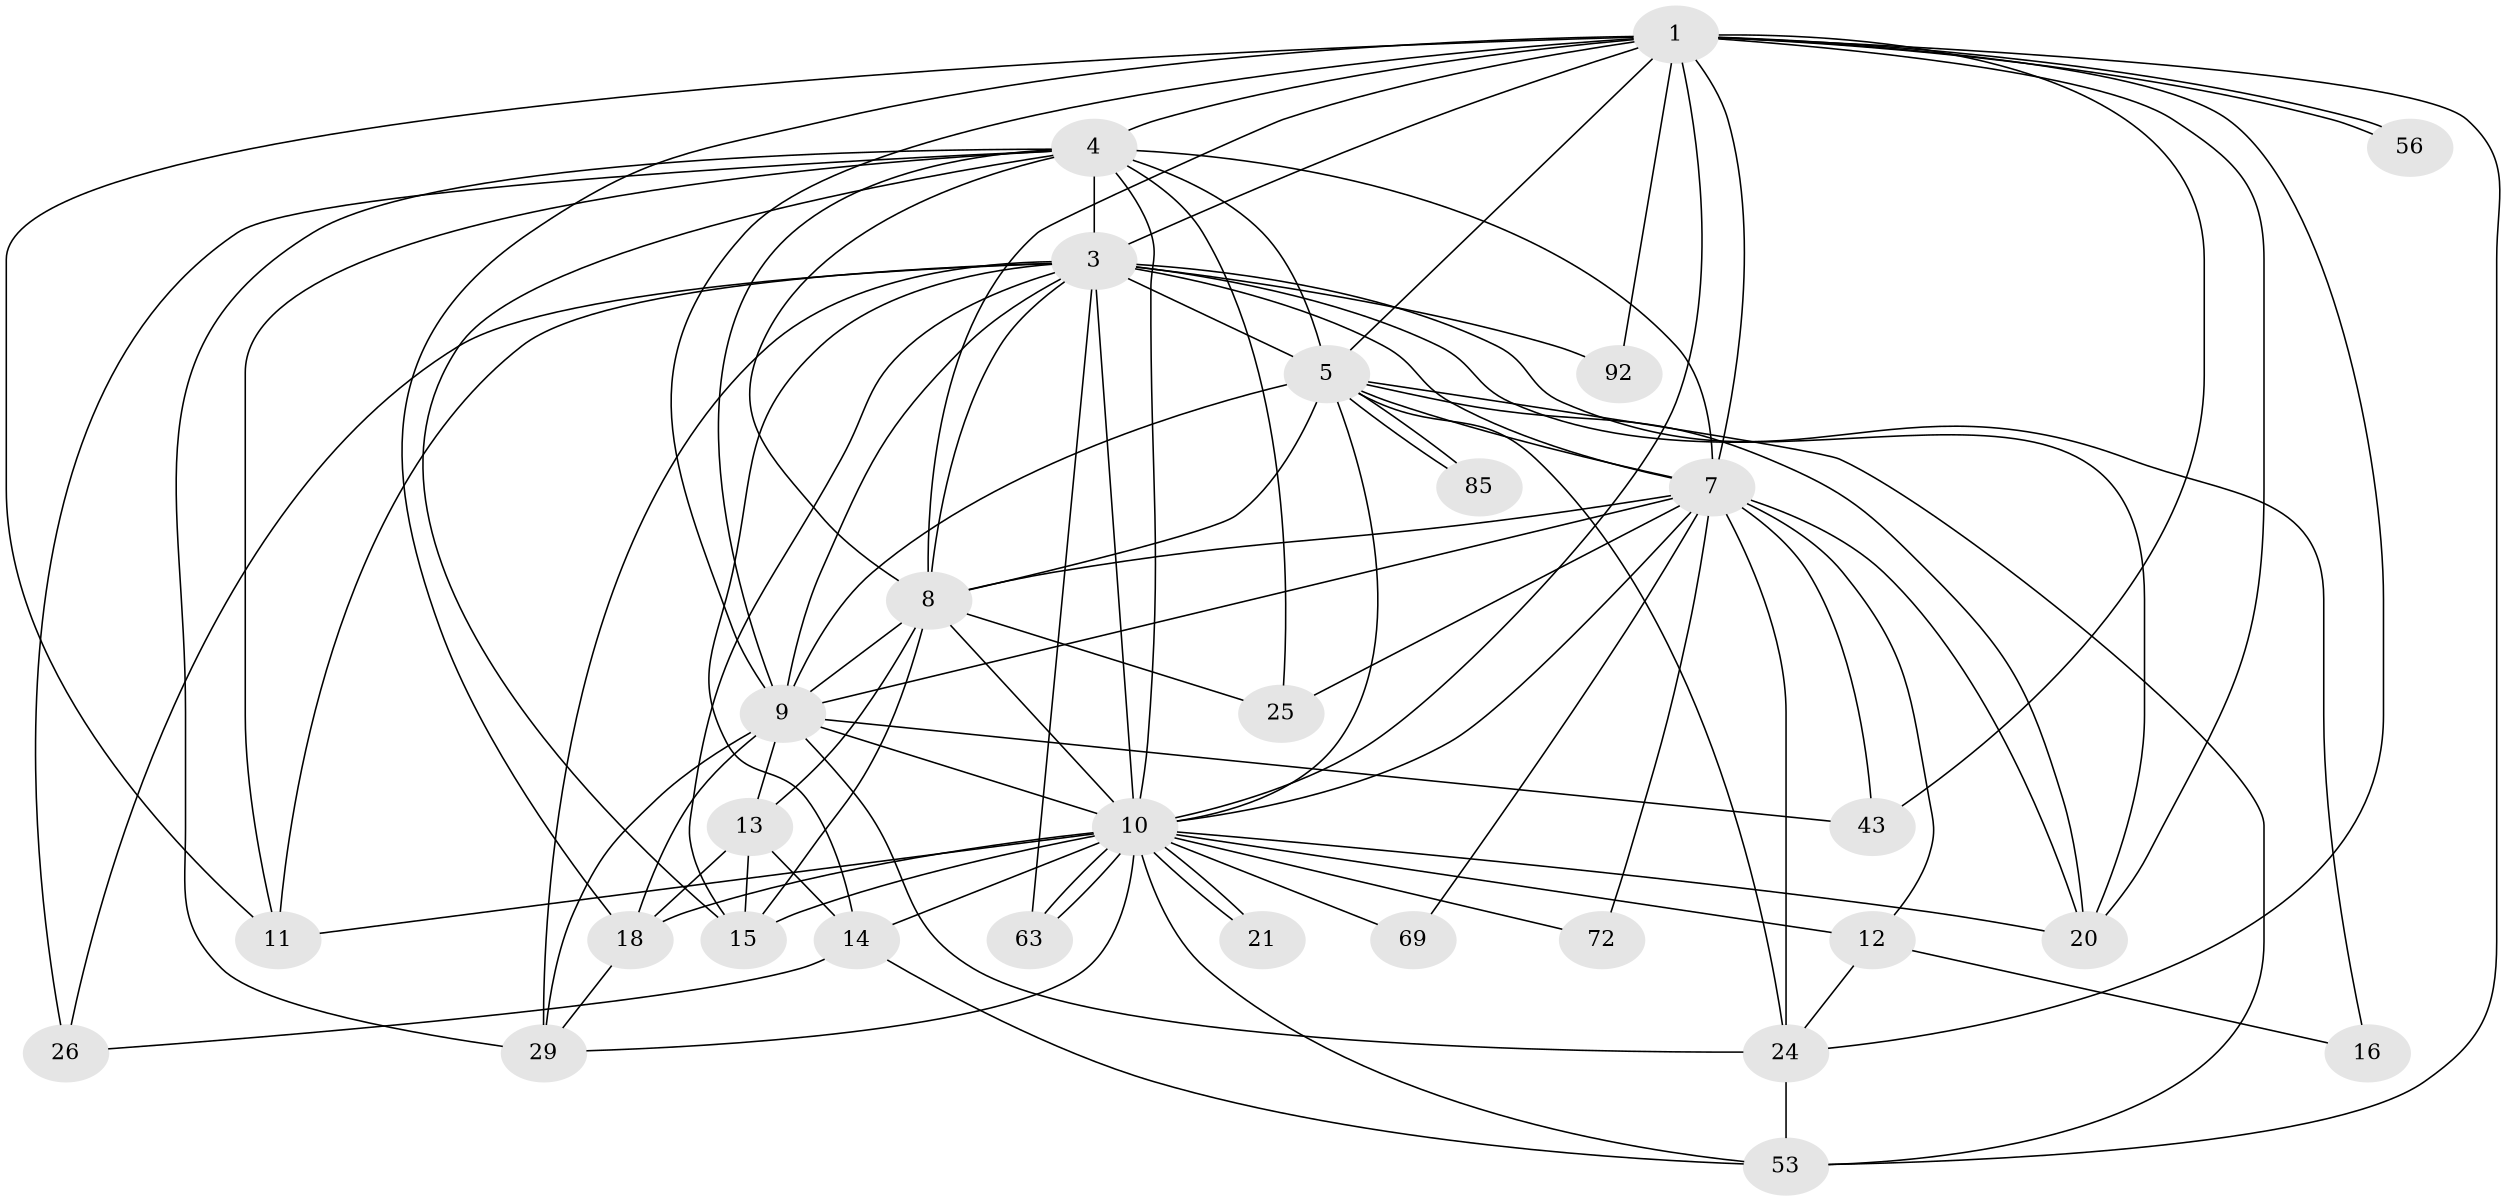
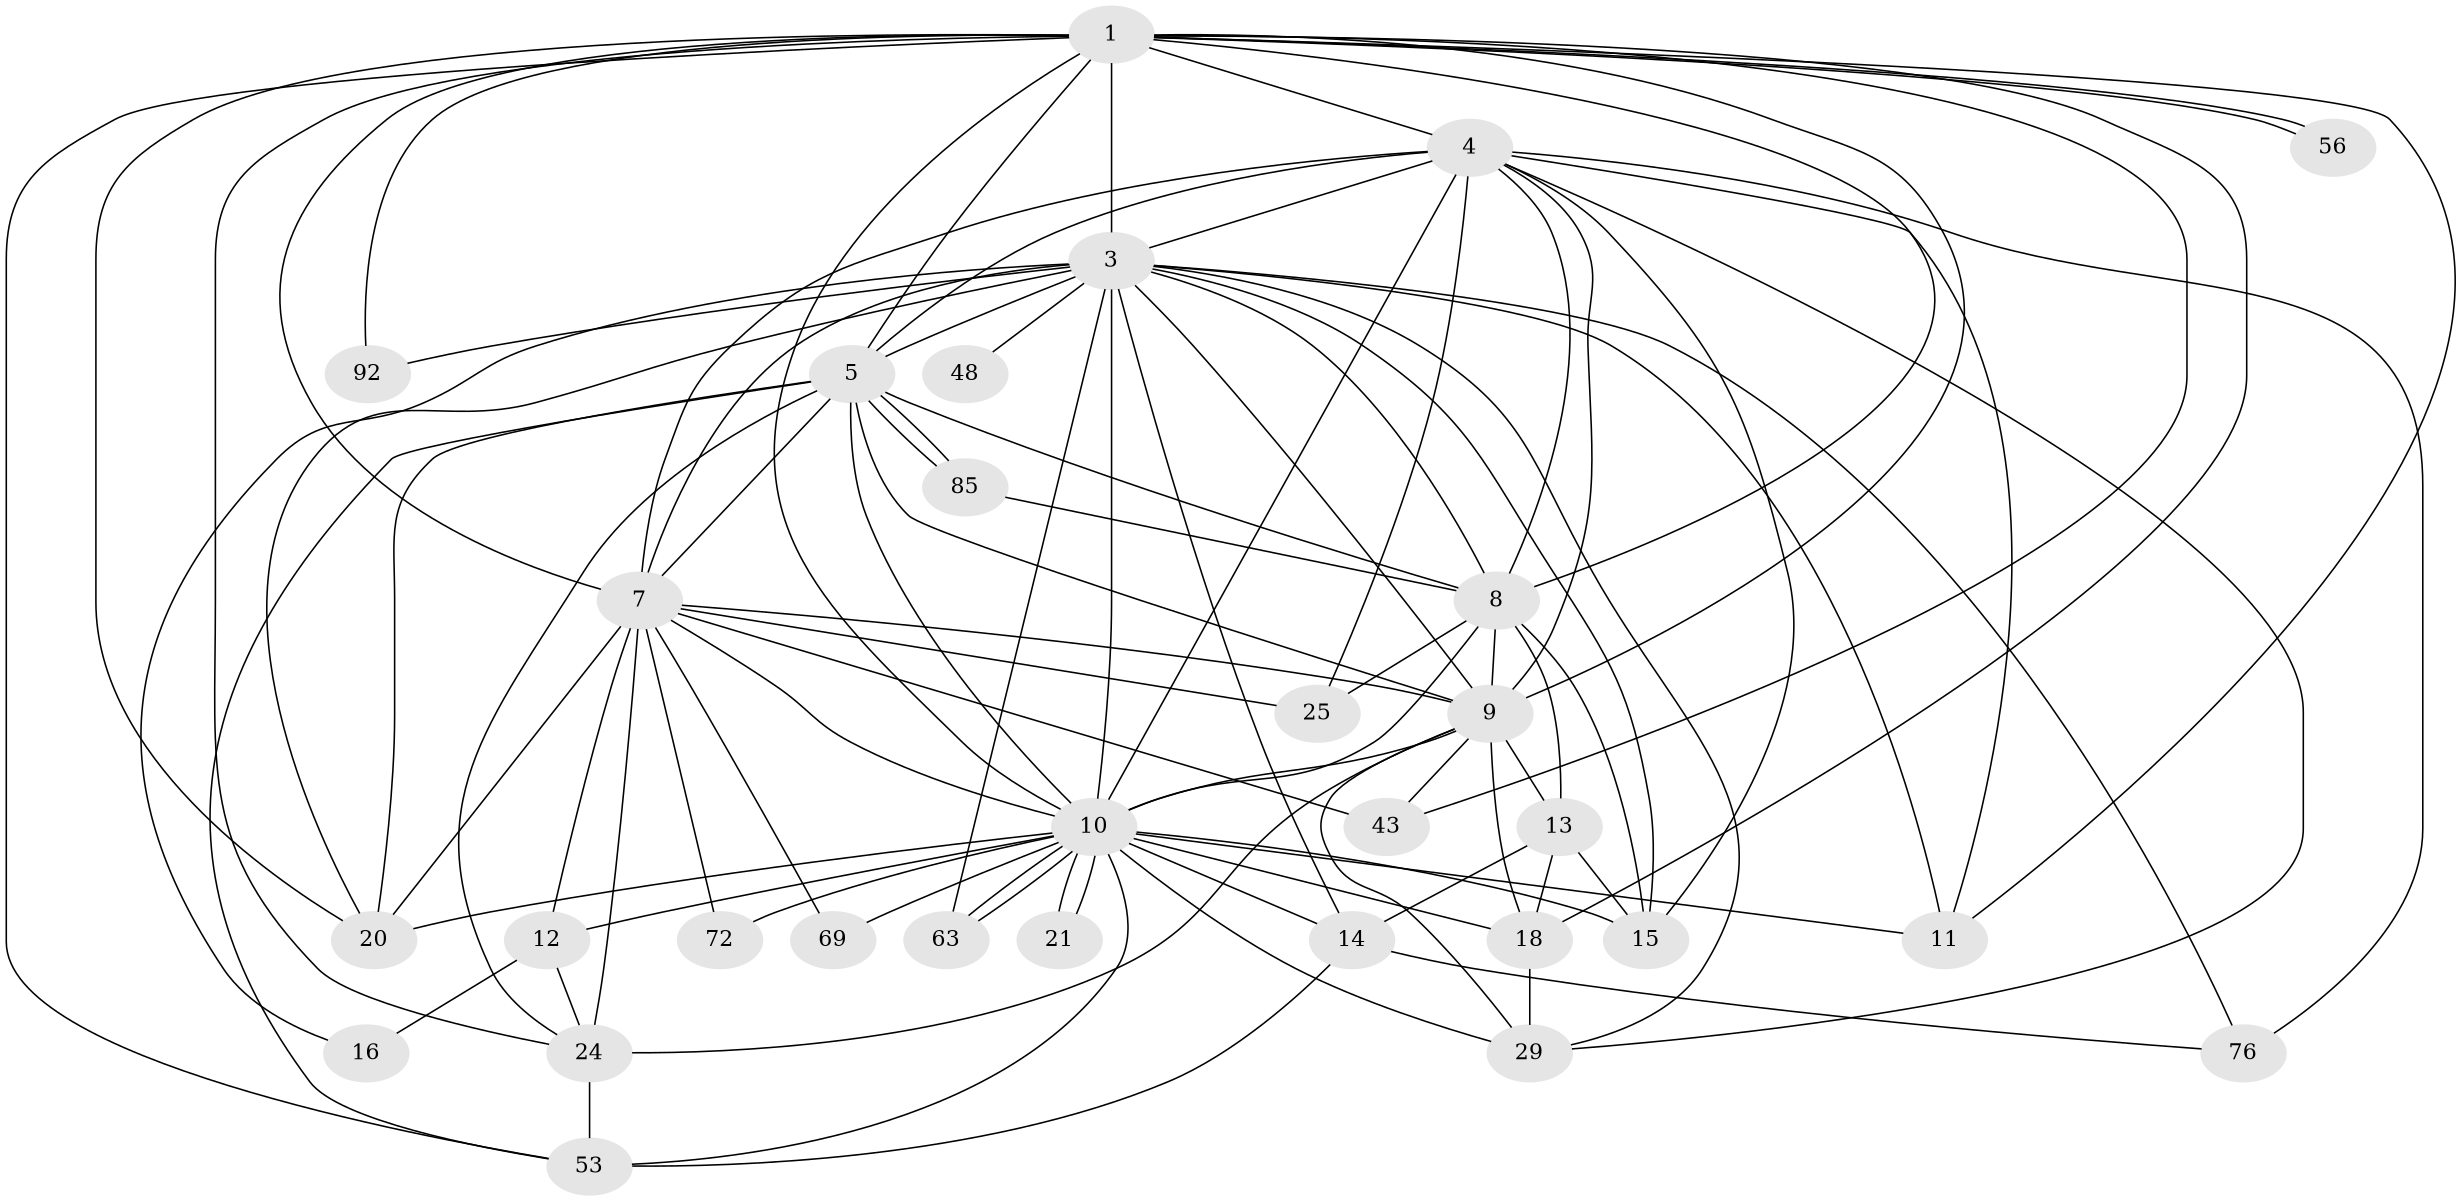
none -> (965, 374)
(1319, 539) -> (1231, 544)
(66, 1053) -> (2244, 1053)
